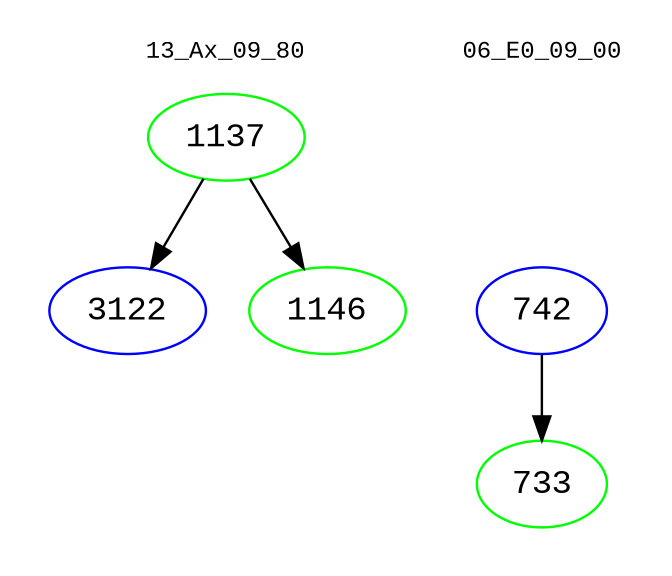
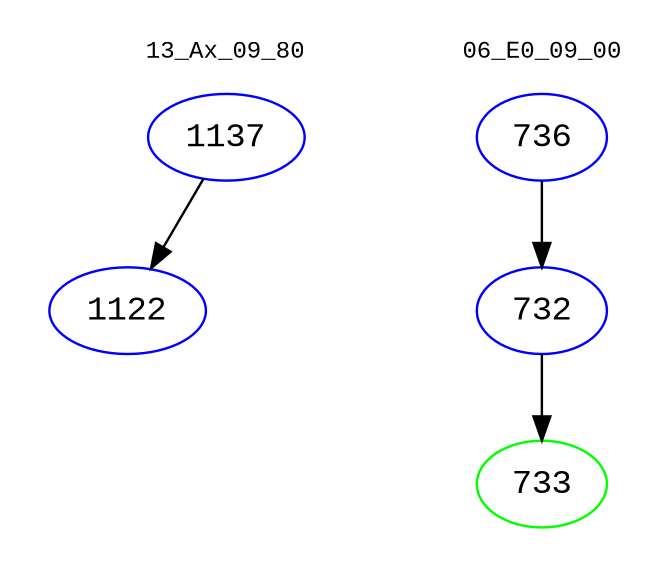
(226, 137) -> (226, 137)
none -> (542, 137)
(128, 311) -> (128, 311)
(328, 311) -> none
(542, 311) -> (542, 311)
